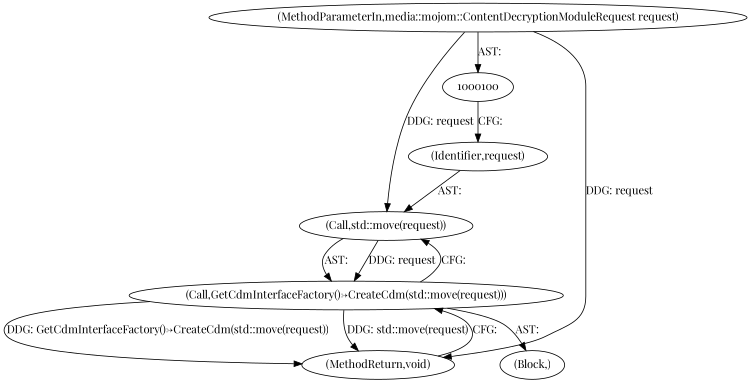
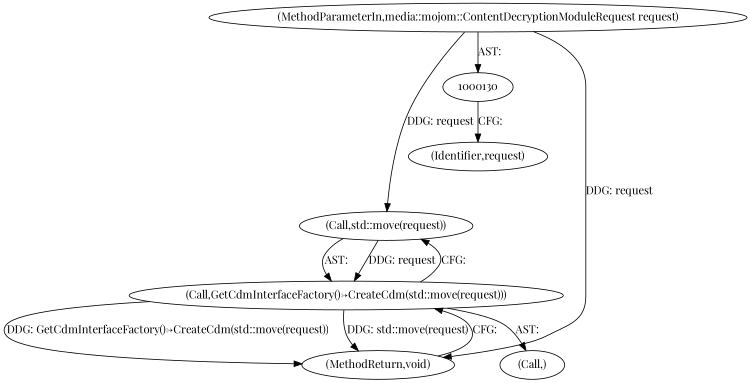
(478, 87) -> (478, 87)
(436, 189) -> none
(532, 365) -> (532, 365)
